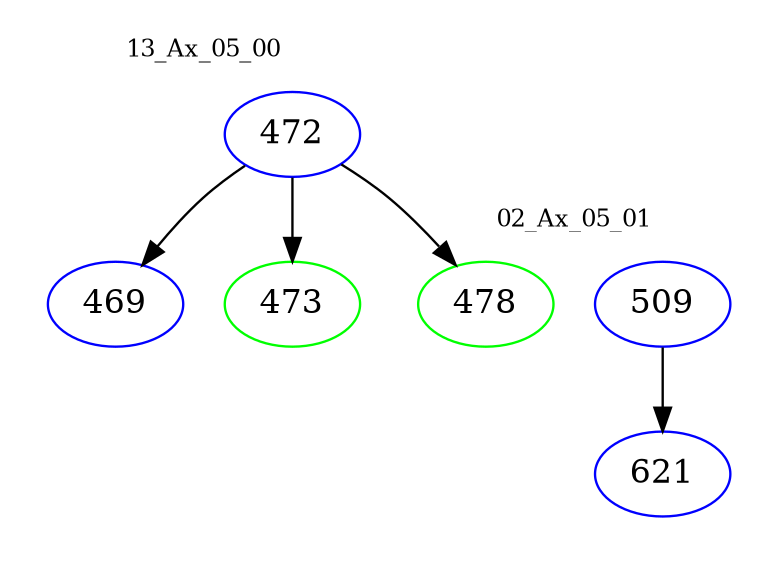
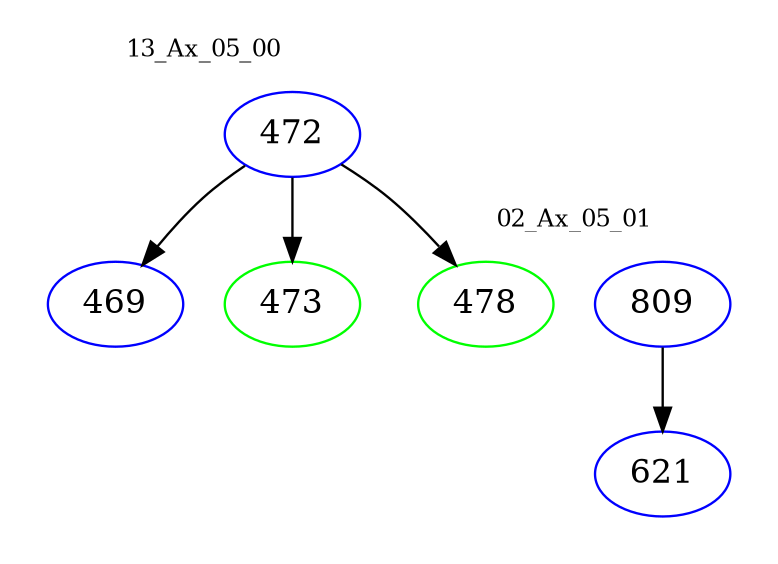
(663, 304) -> (663, 304)
